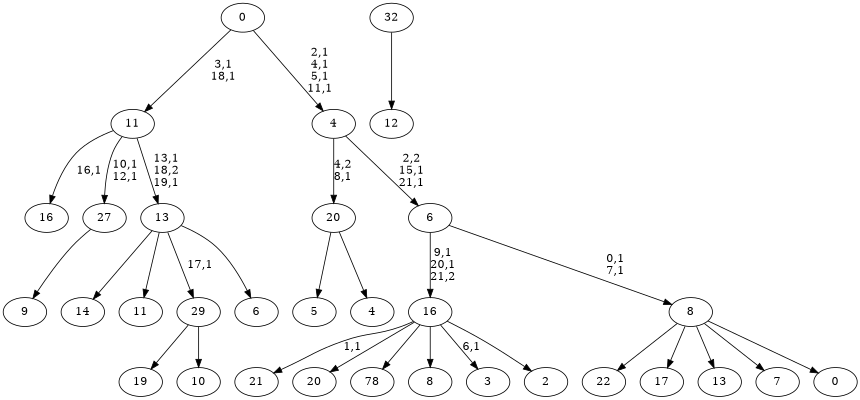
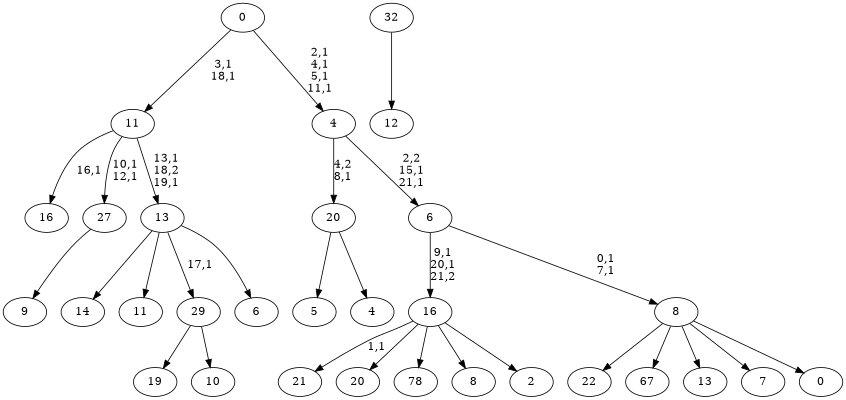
(488, 382) -> none
(662, 382) -> (647, 382)
